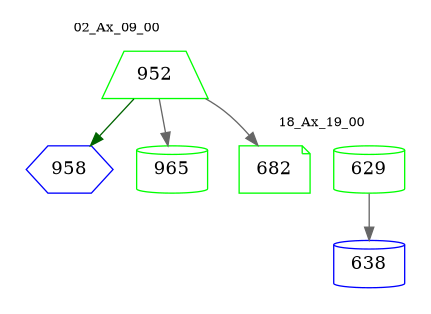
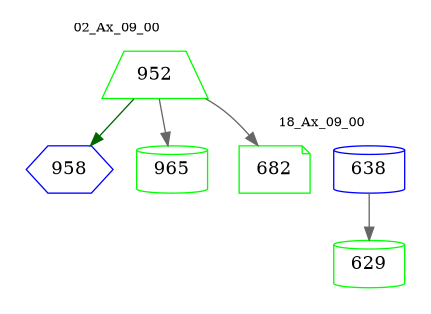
(322, 123) -> (322, 123)
(369, 210) -> (369, 210)
